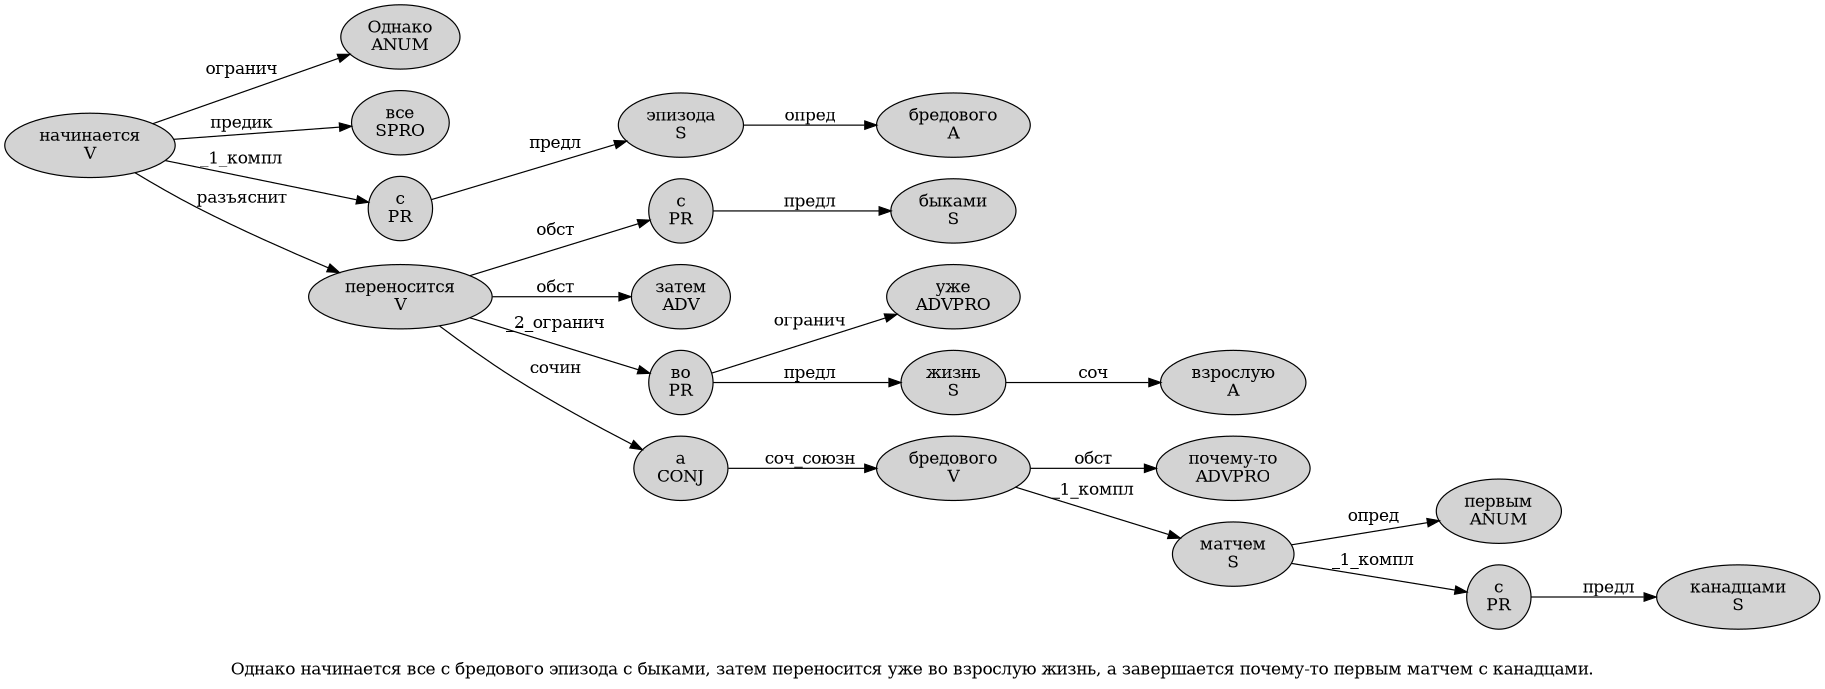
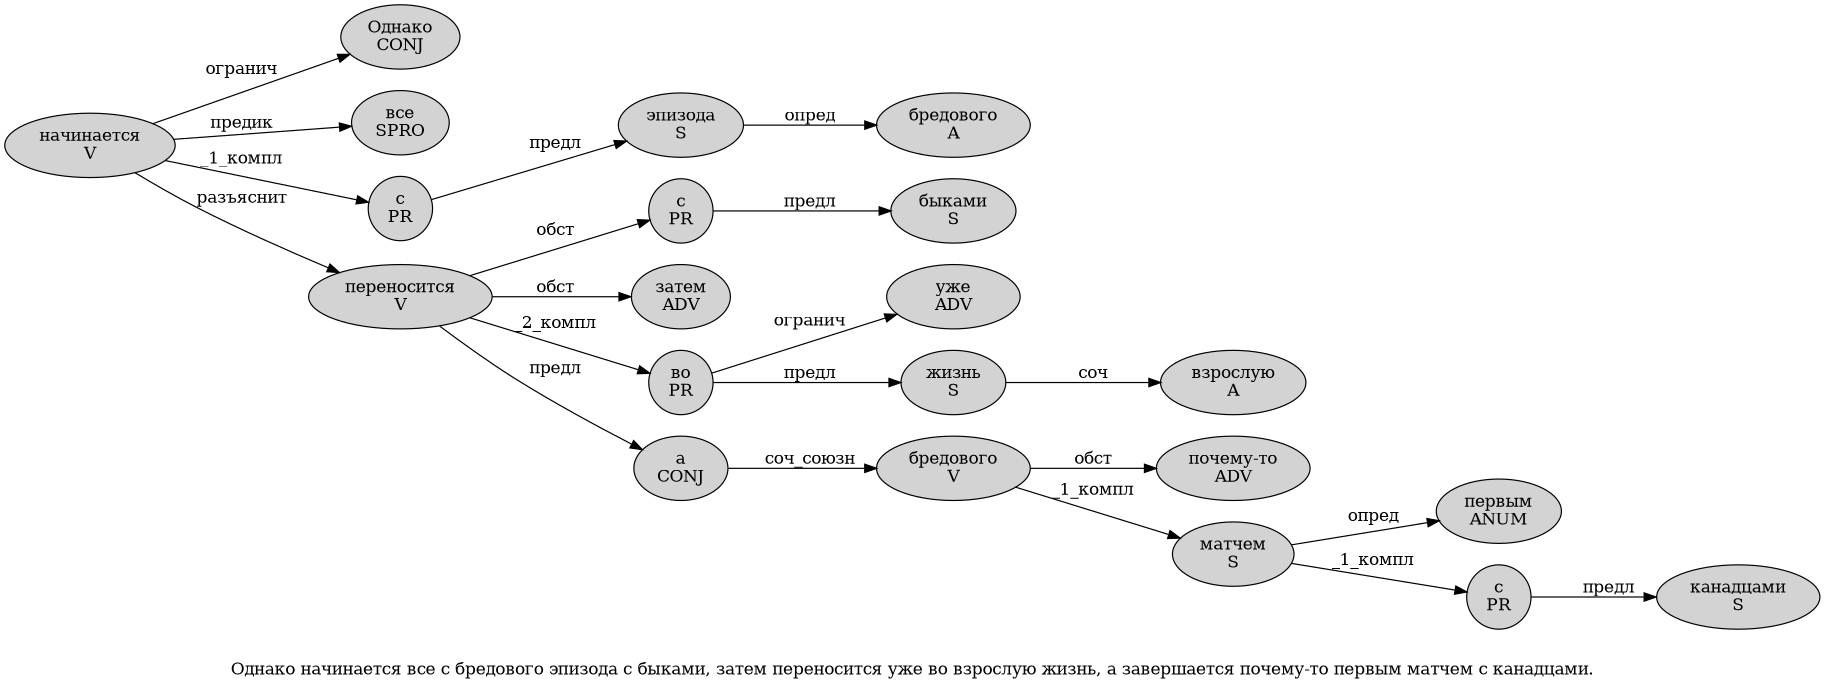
(400, 37) -> (400, 37)
(953, 297) -> (953, 297)
(555, 324) -> (555, 324)
(555, 369) -> (555, 369)
(1233, 468) -> (1233, 468)
